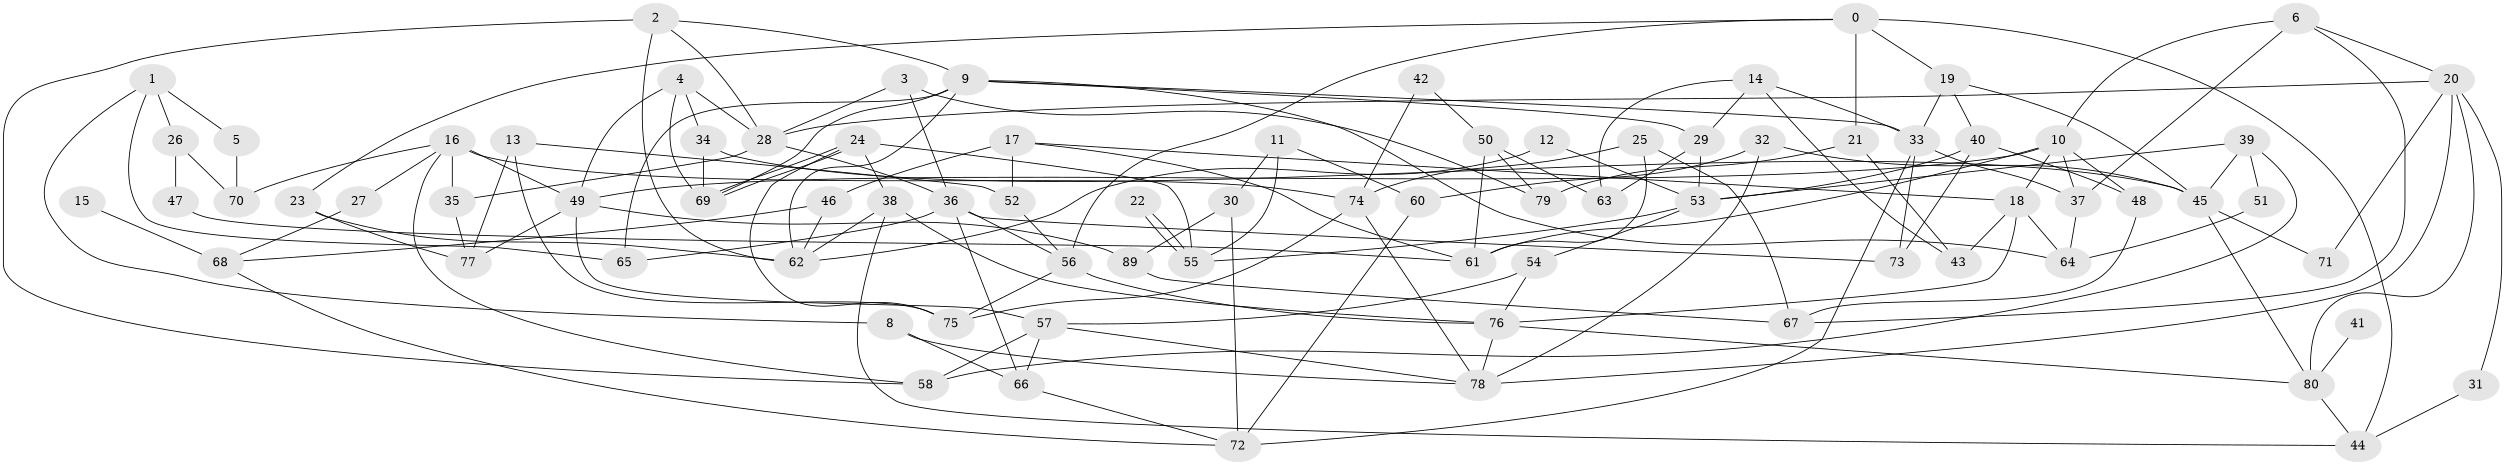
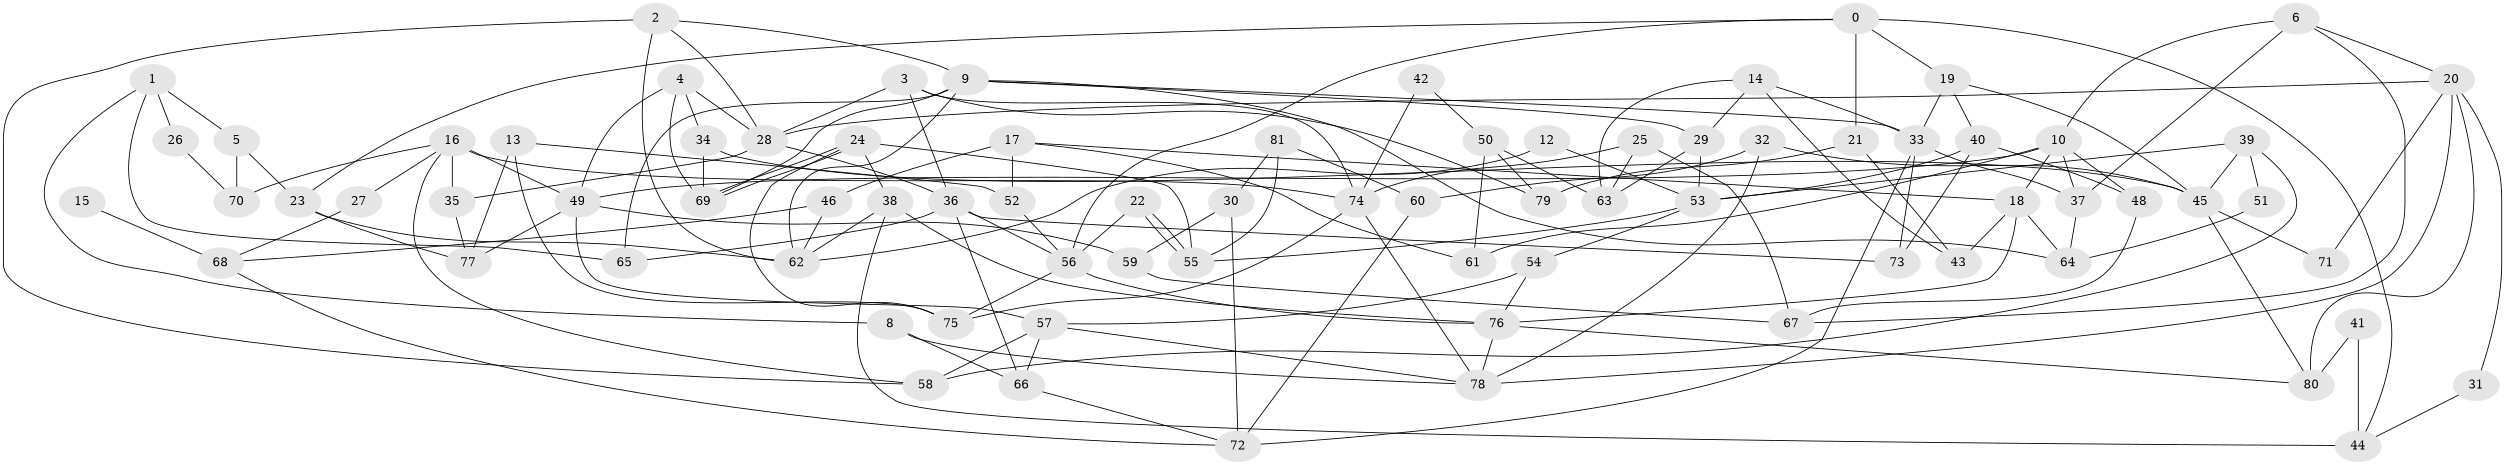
none -> (1096, 103)
(1278, 141) -> (1278, 141)
none -> (267, 171)
(176, 202) -> none
none -> (1104, 233)
(1576, 242) -> (1623, 171)
(1130, 263) -> (1130, 263)
(2335, 416) -> (2358, 385)
